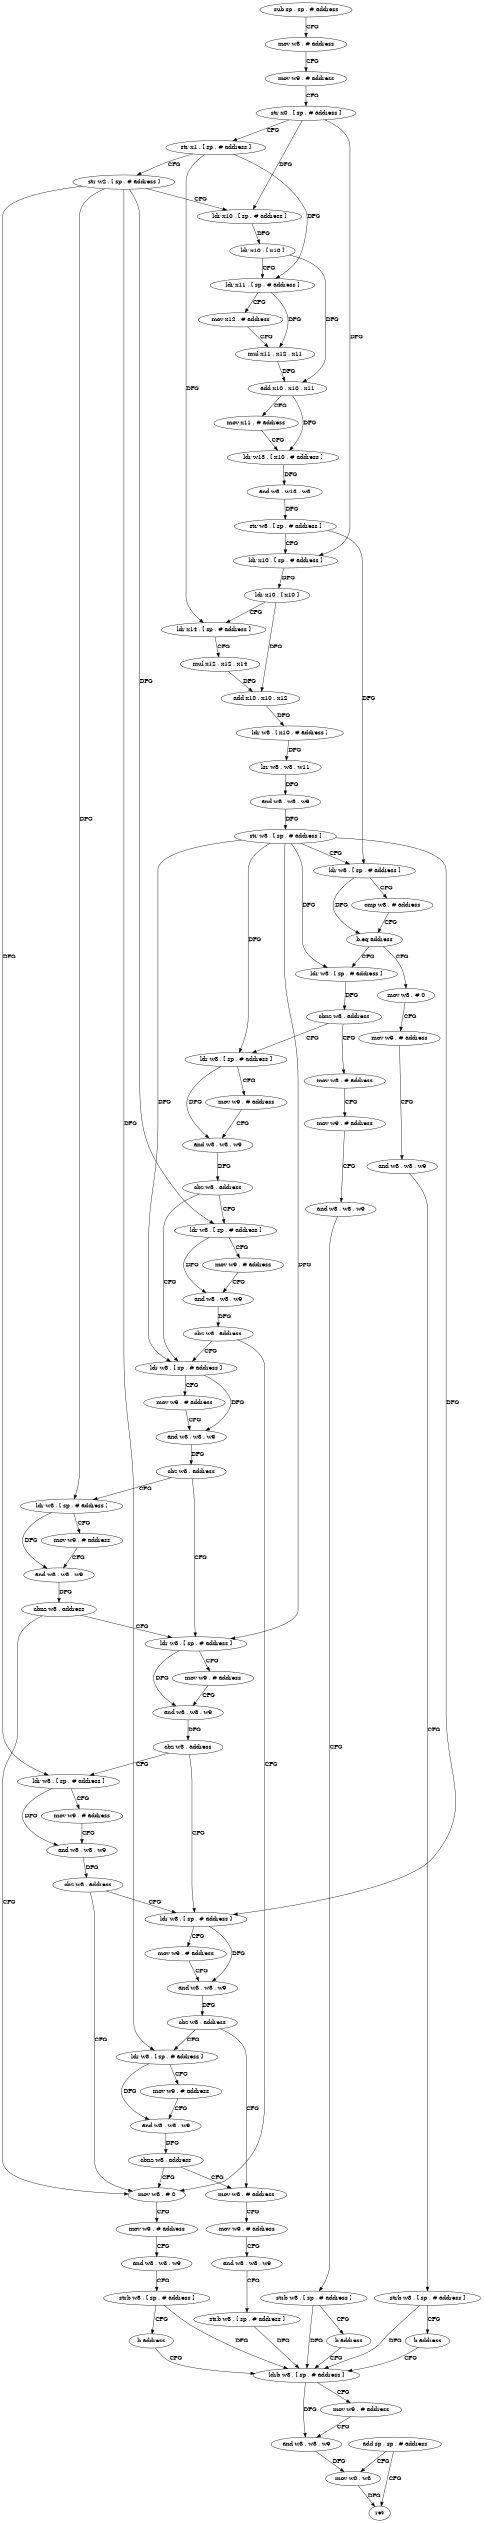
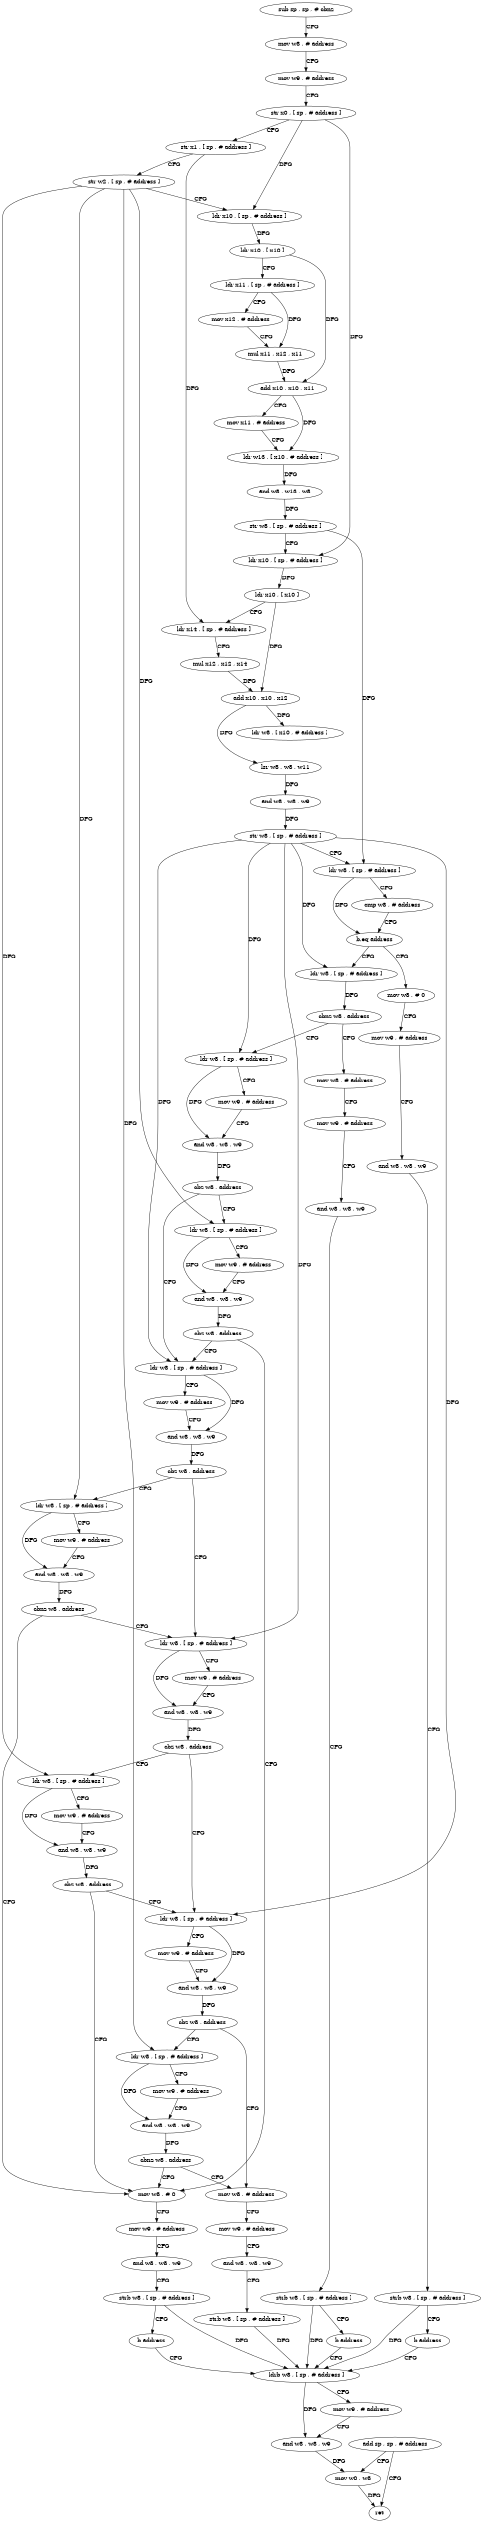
(306, 10) -> (306, 10)
(301, 203) -> none
(288, 748) -> (218, 736)
